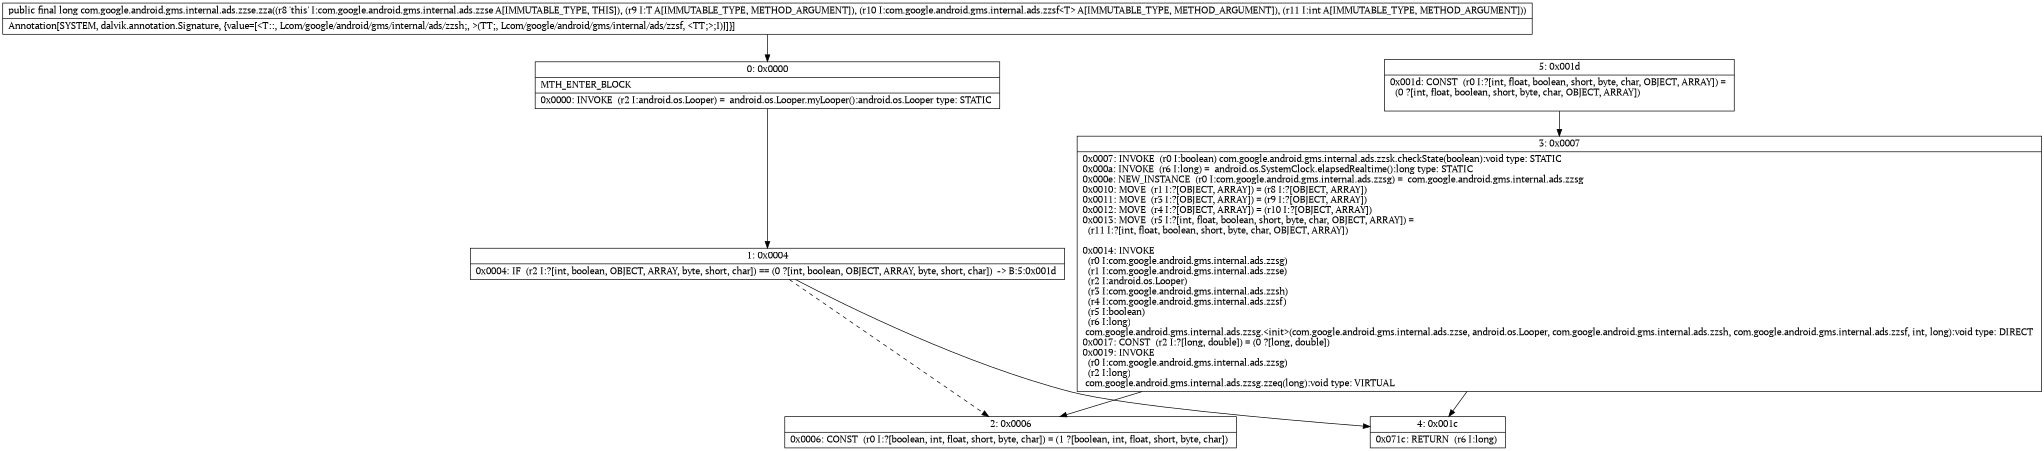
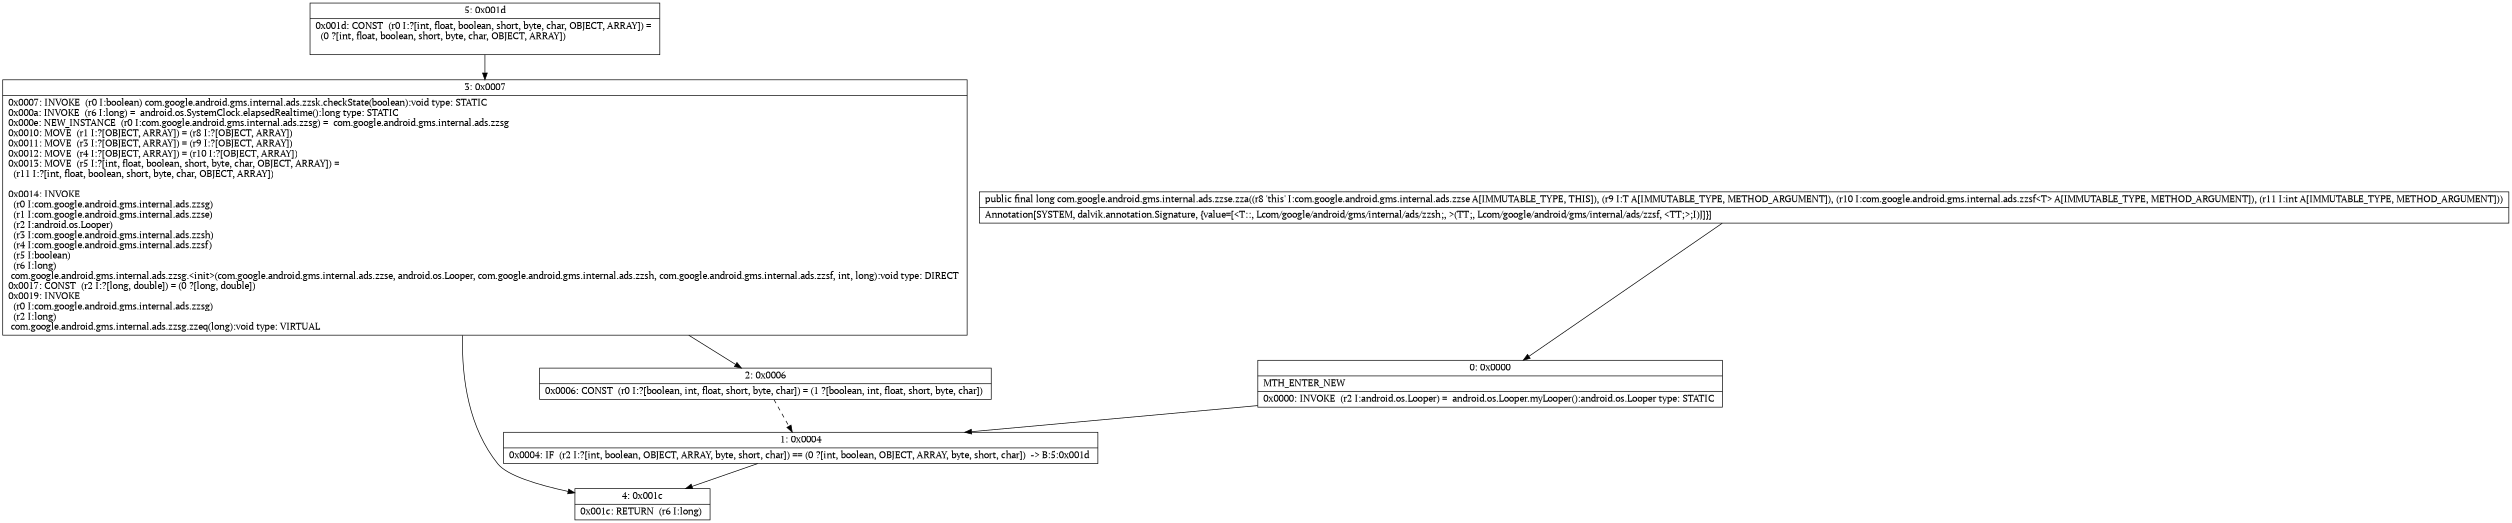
(586, 85) -> (1304, 383)
(886, 346) -> (781, 413)
(1438, 440) -> (642, 512)
